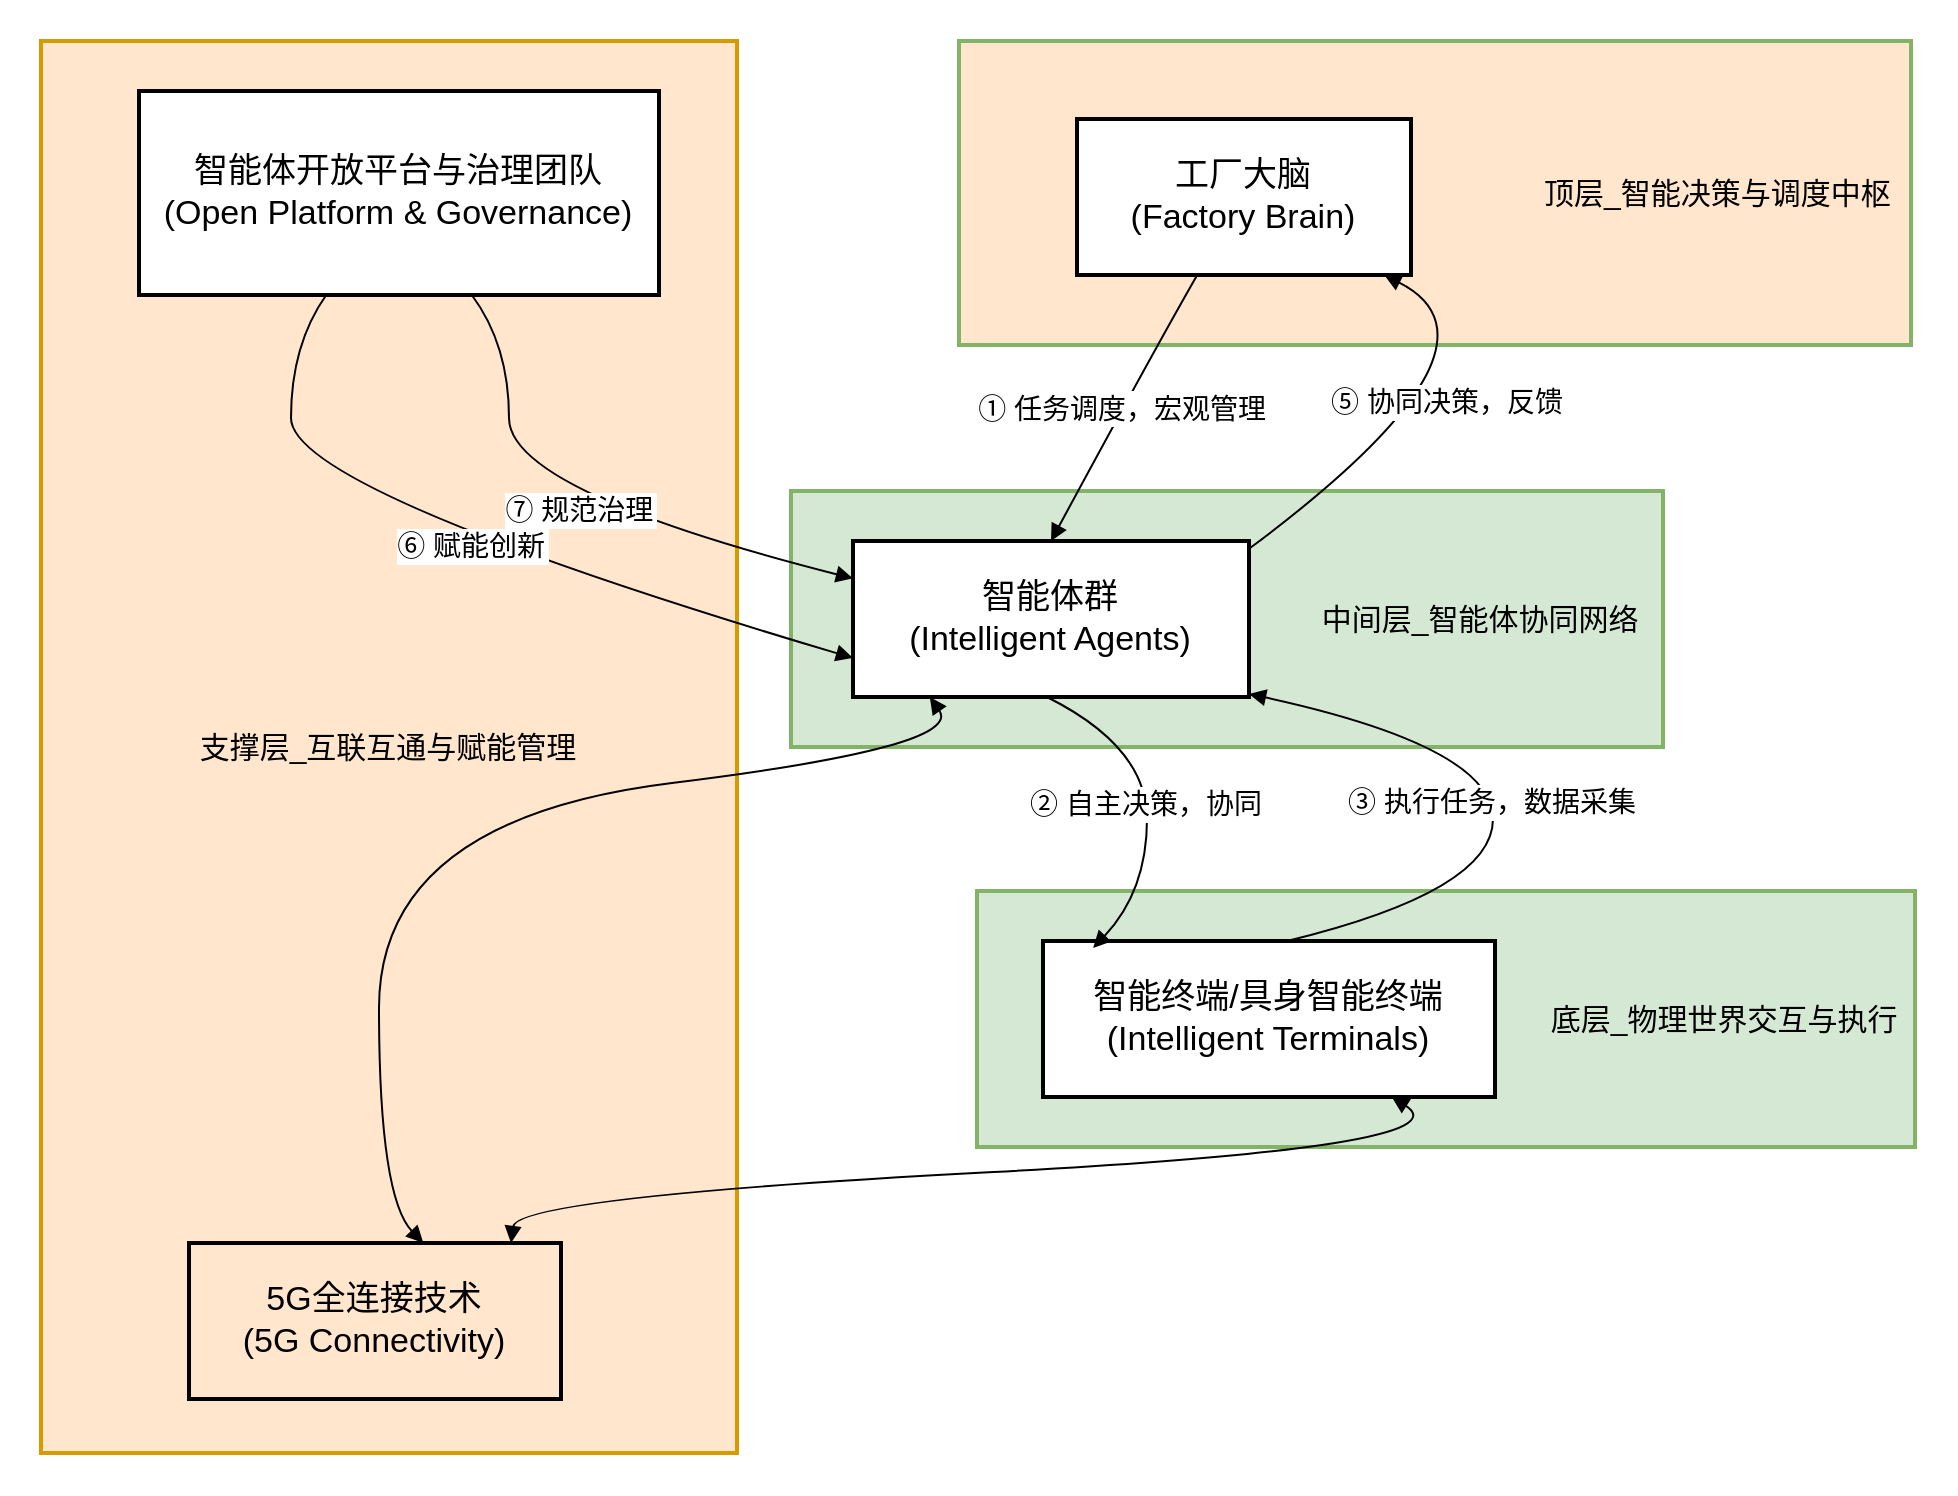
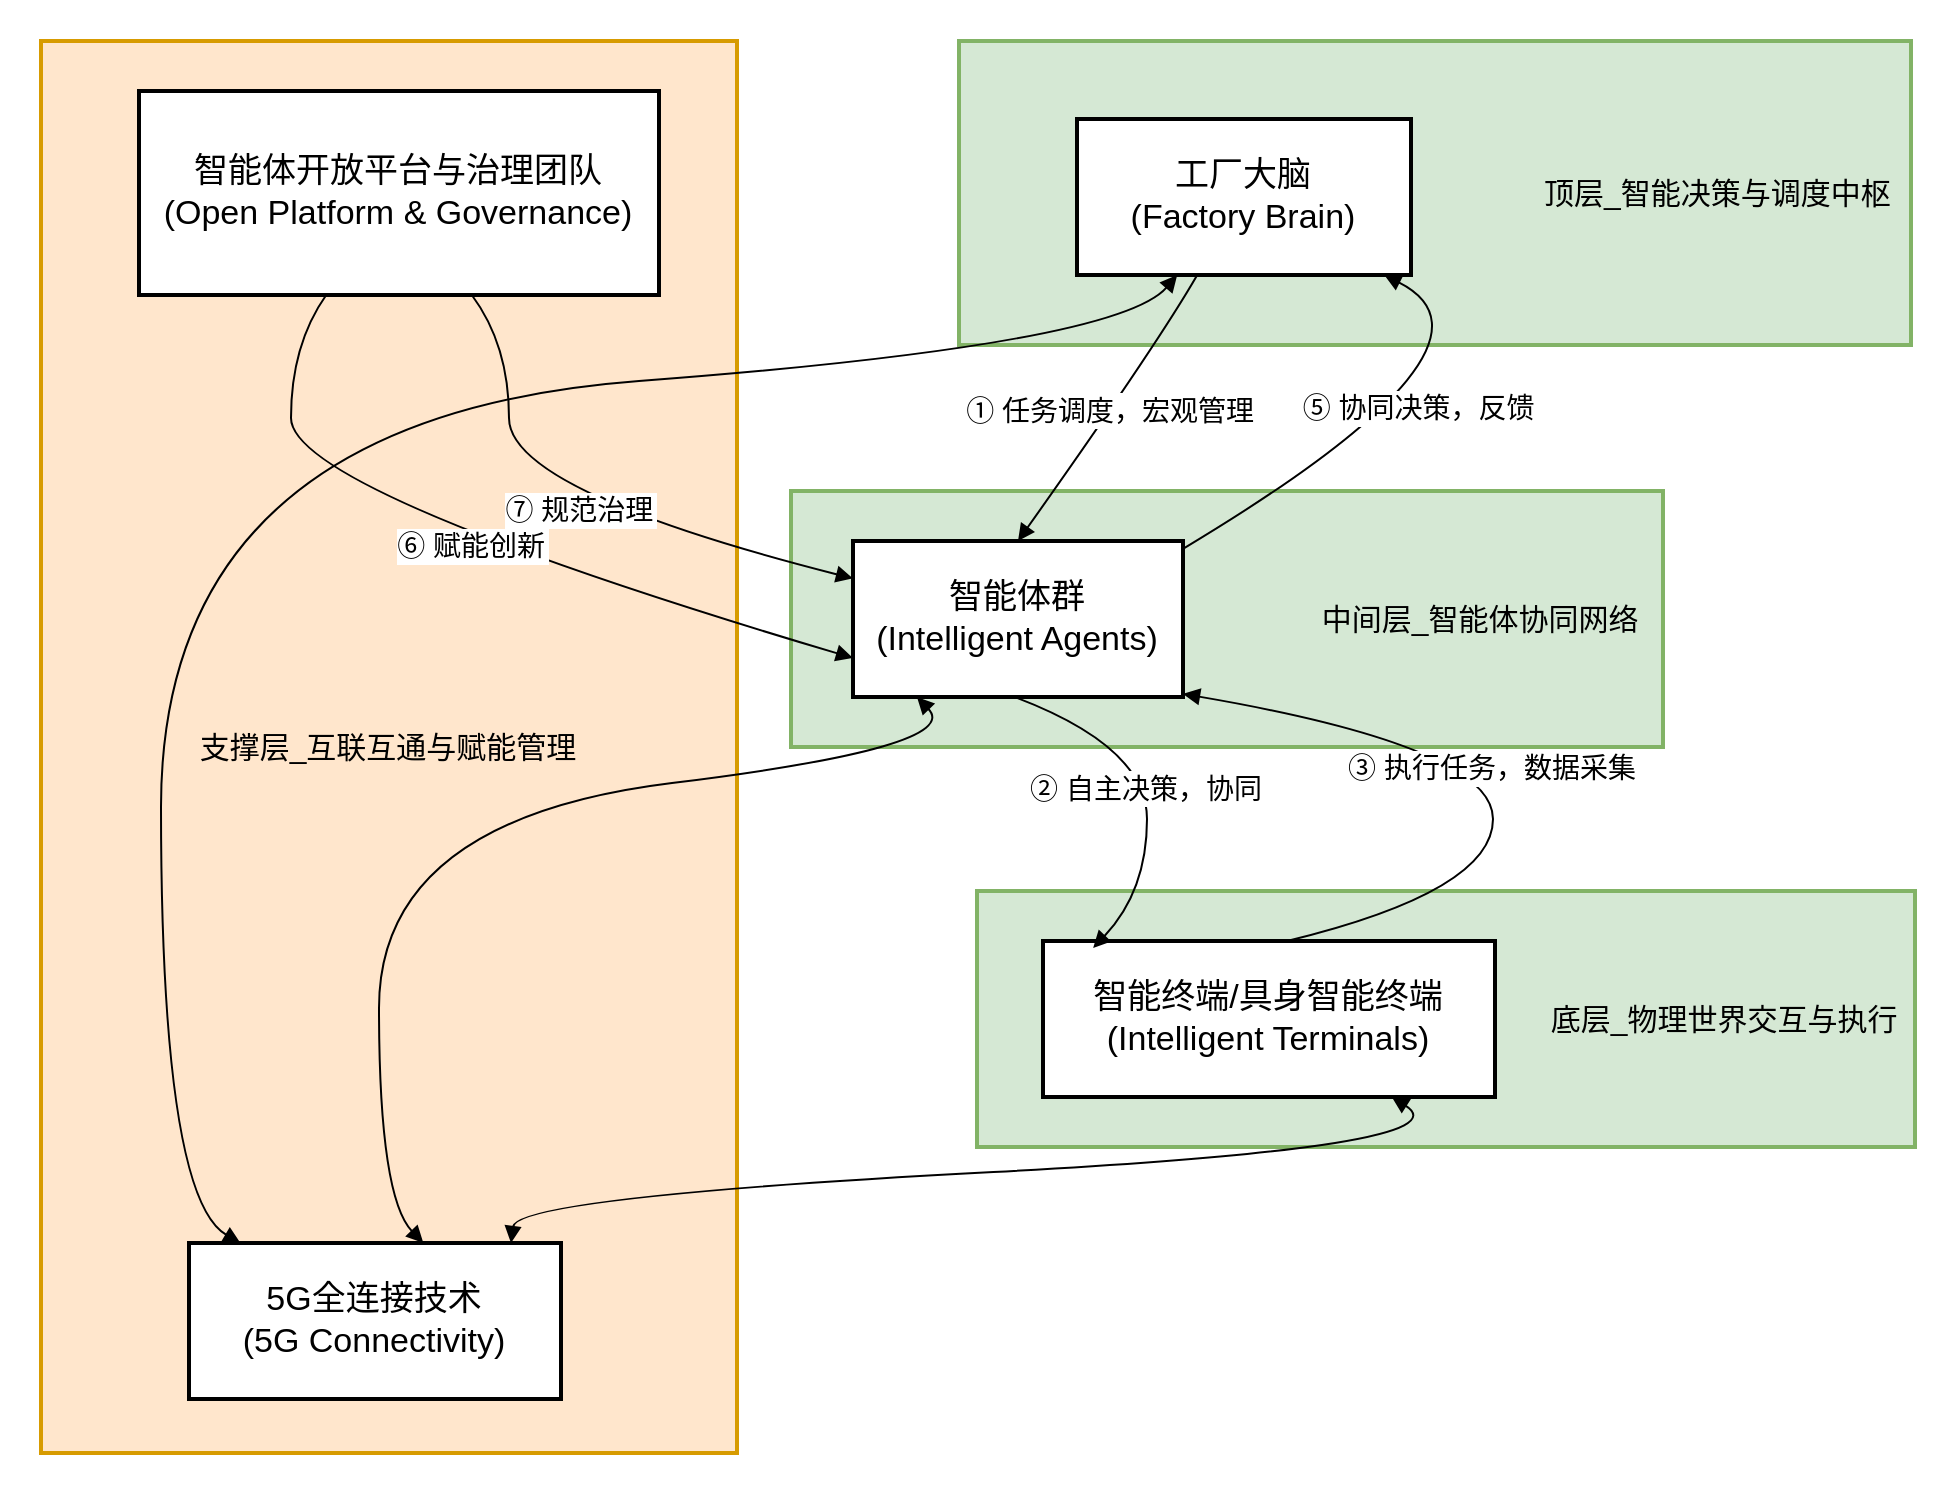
(1435, 193) -> (1435, 193)
none -> (752, 372)
(1051, 619) -> (1018, 619)
(375, 1321) -> (375, 1321)
